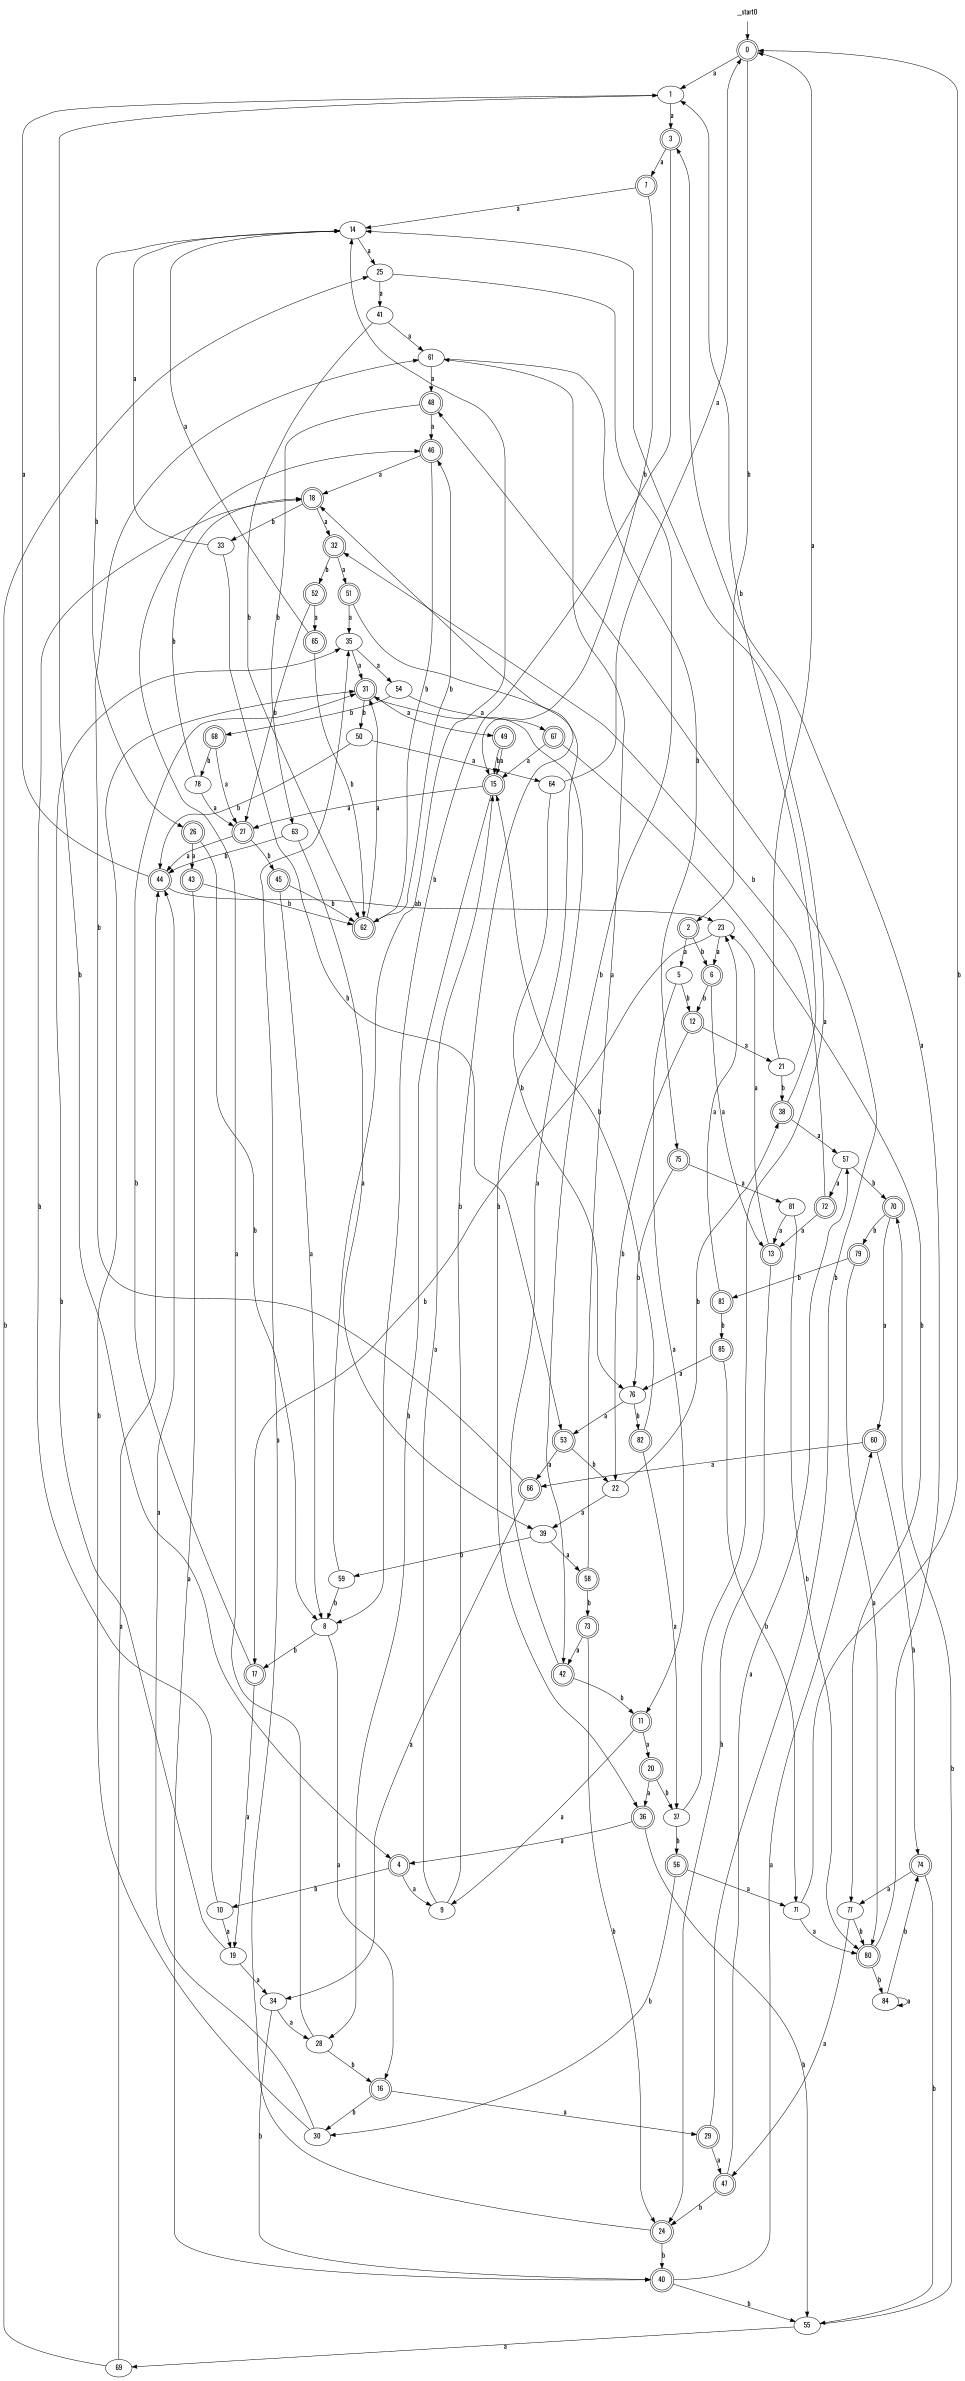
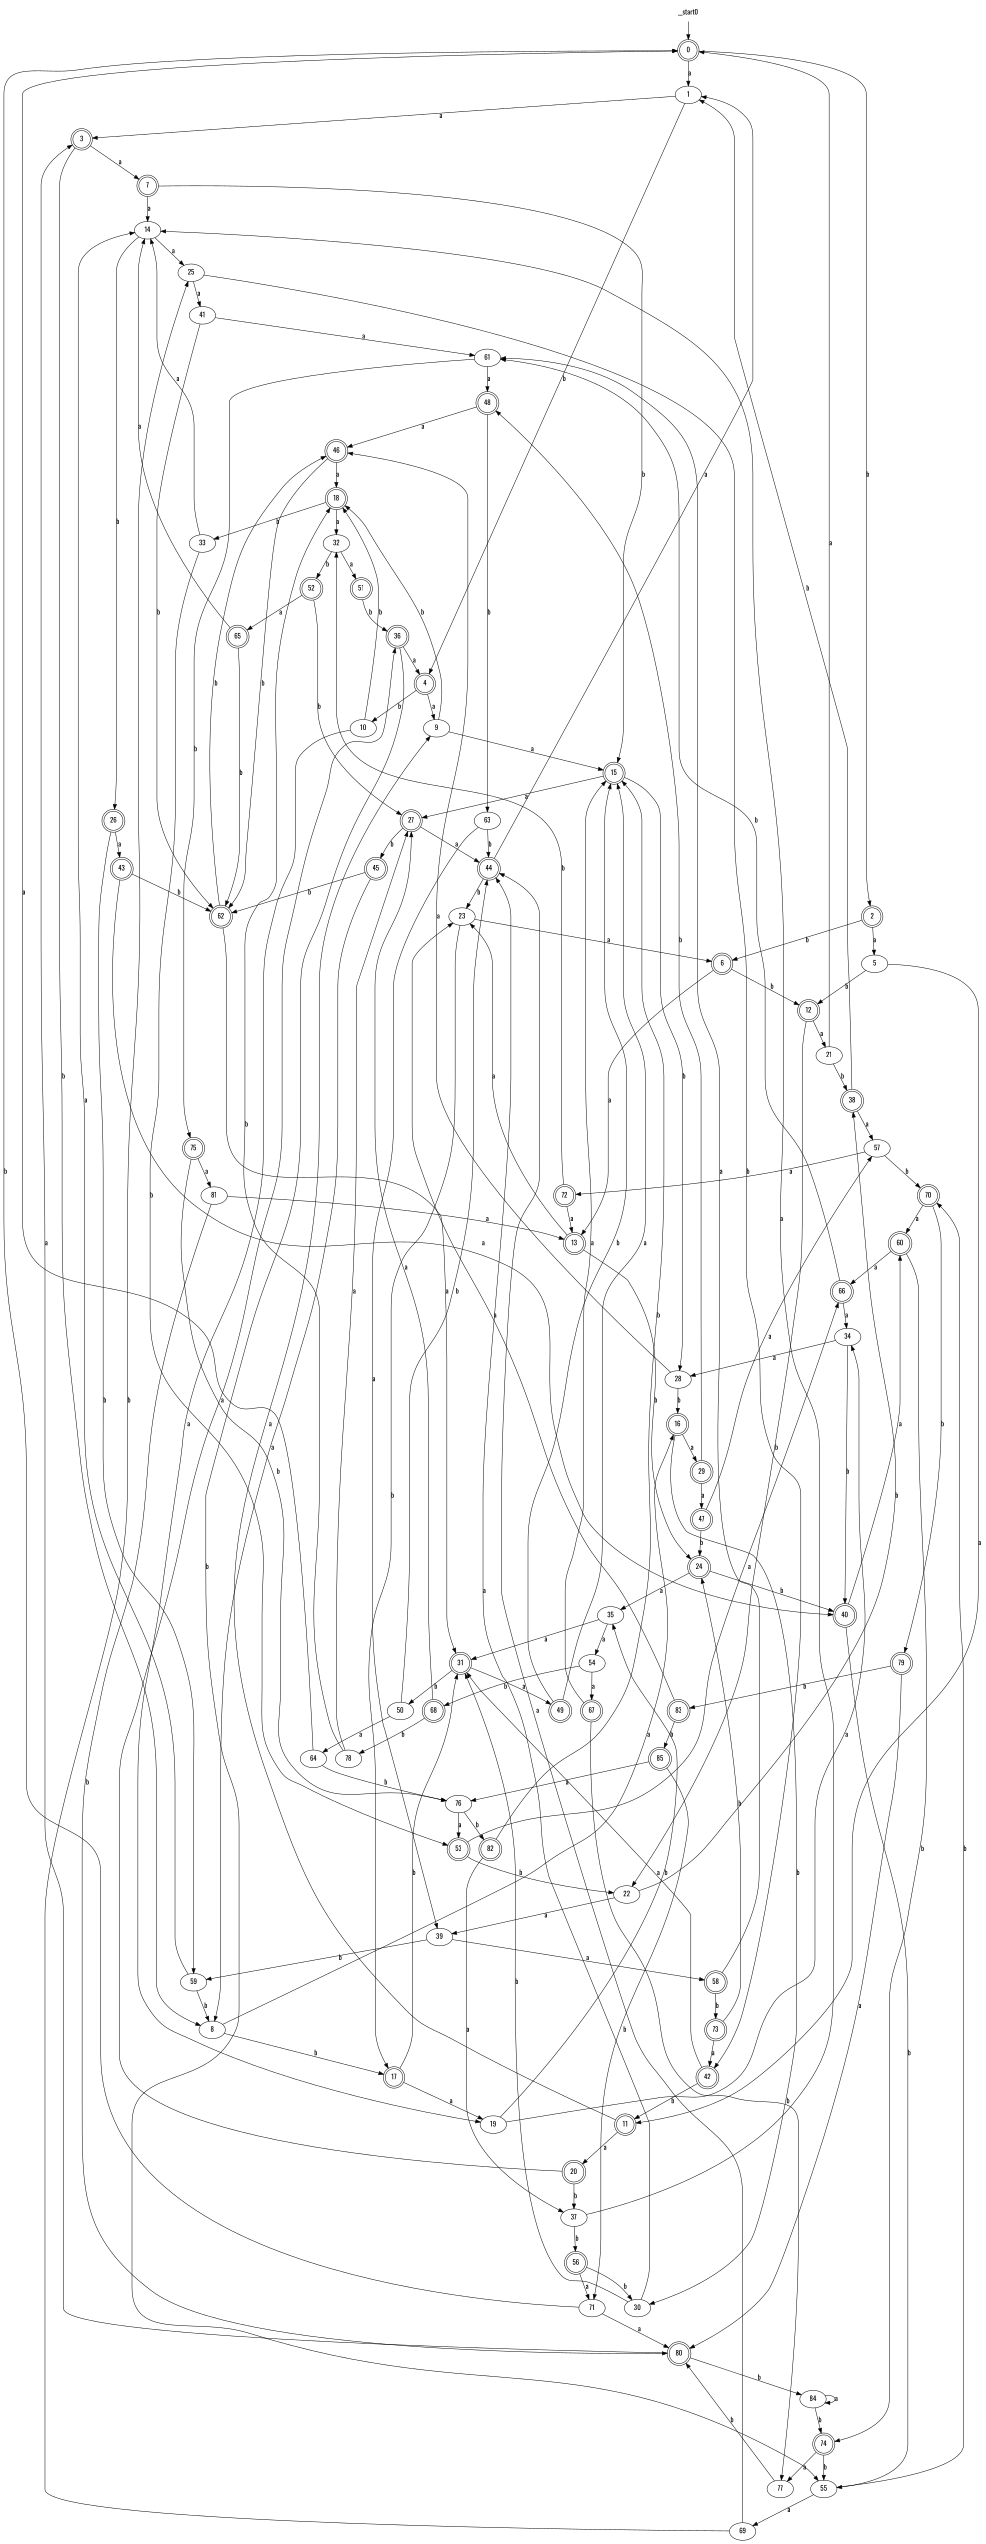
(334, 546) -> (336, 543)
(349, 617) -> none
(254, 1227) -> (103, 1411)
(815, 2057) -> none
